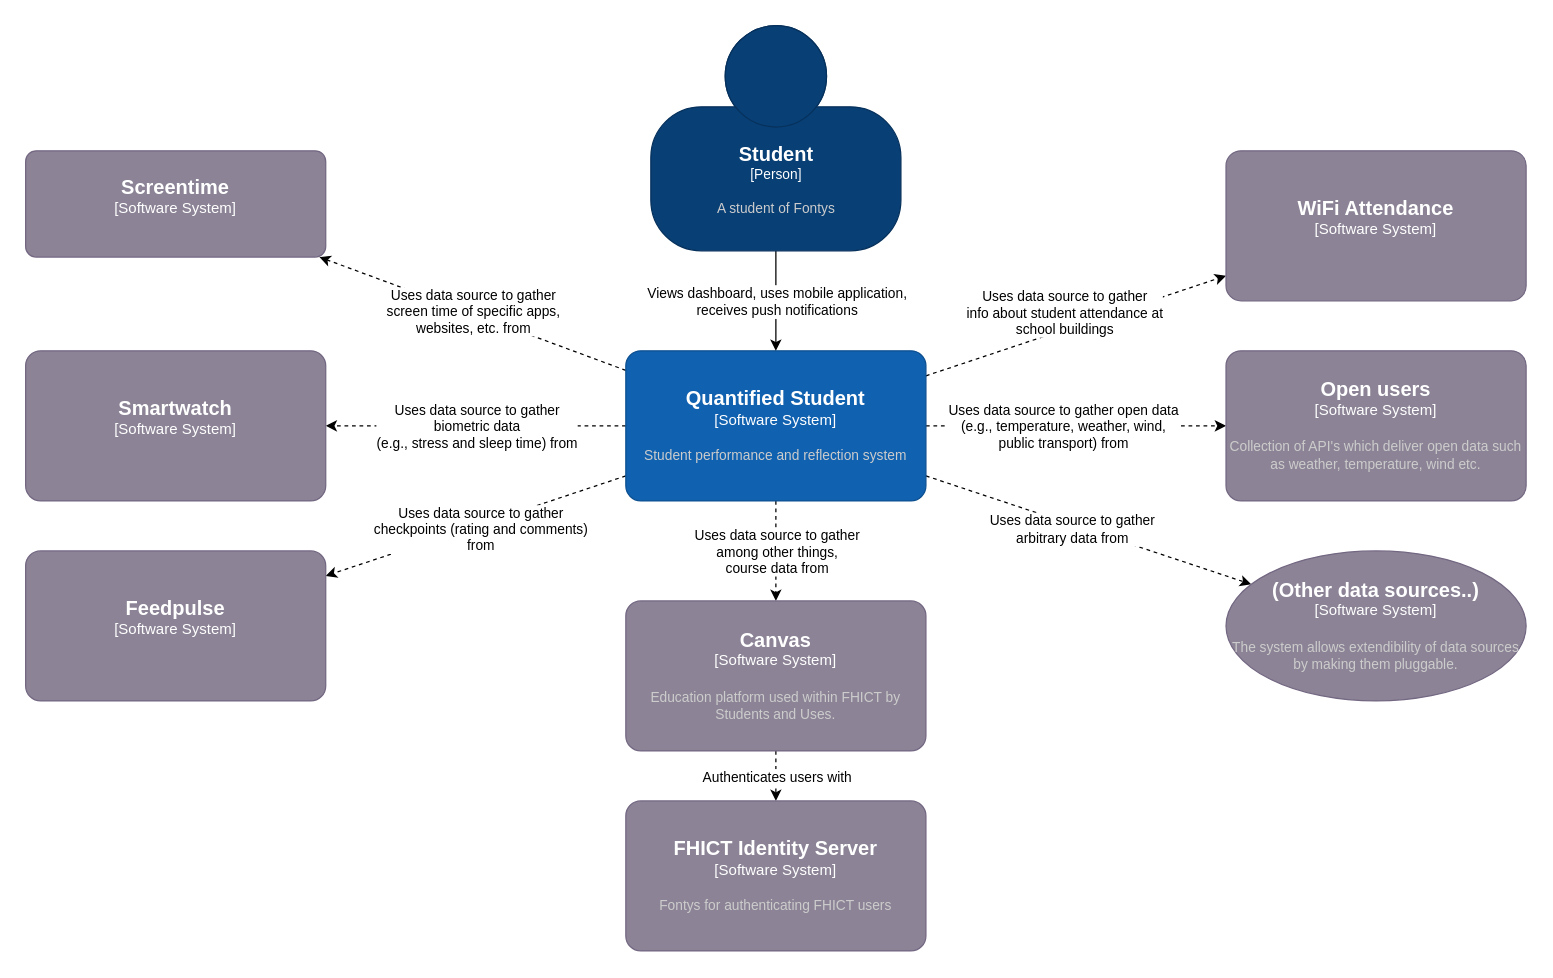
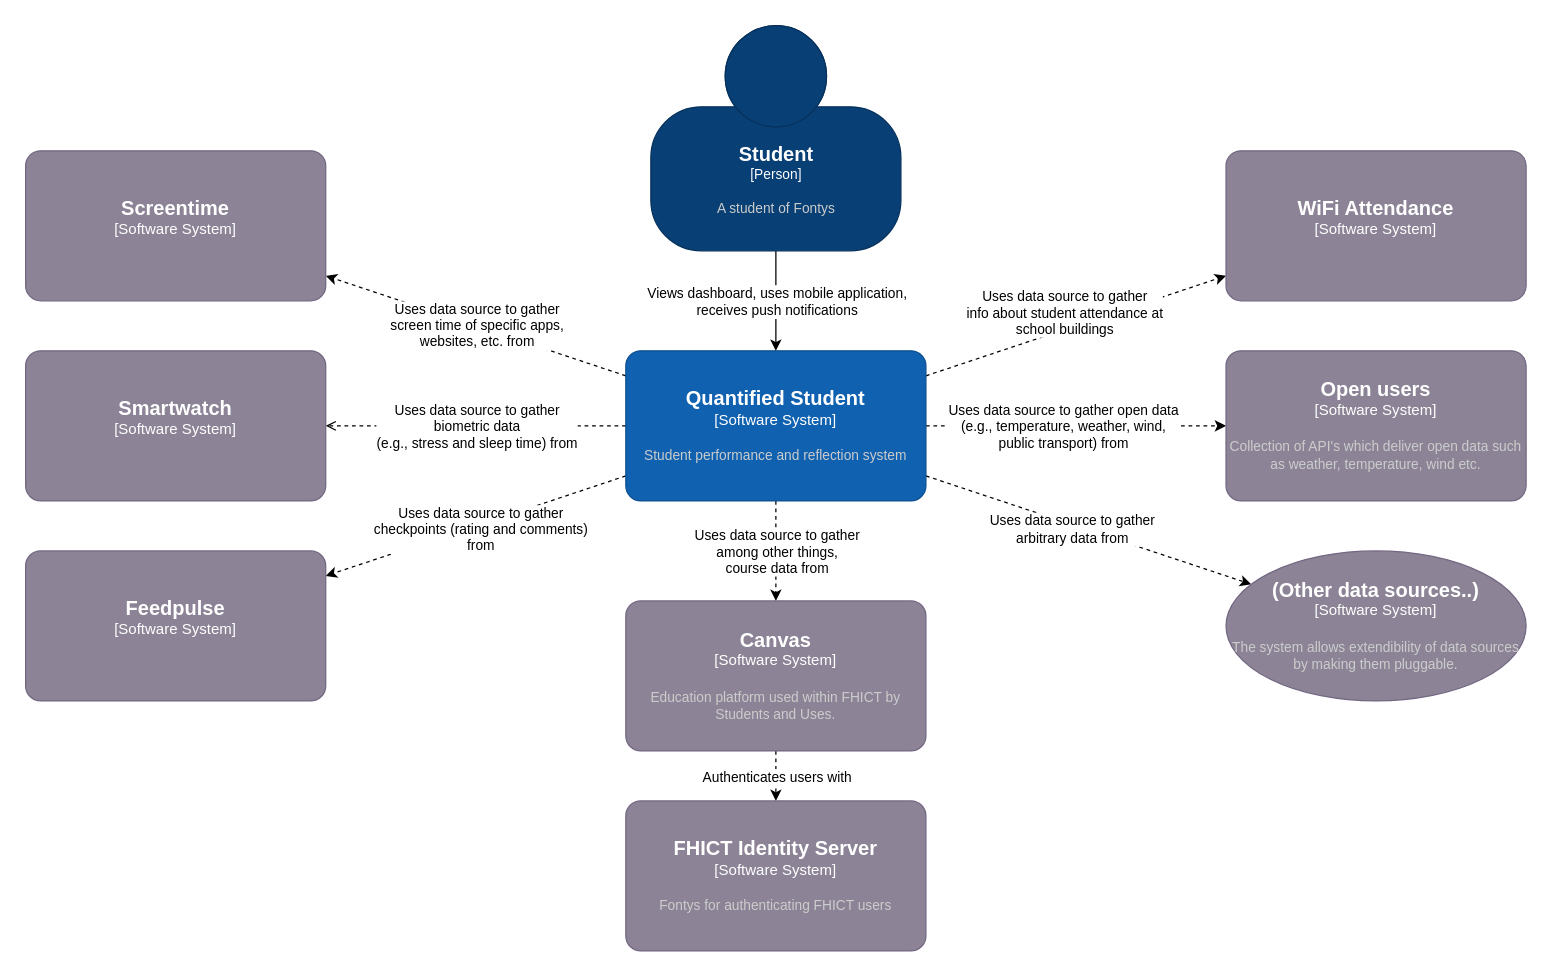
(176, 204) -> (176, 226)
(336, 426) -> (333, 426)
